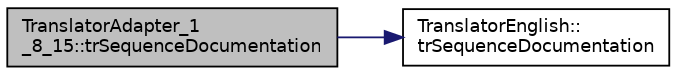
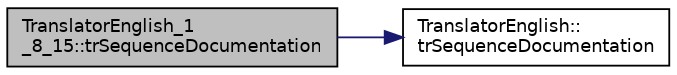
(172, 37) -> (172, 37)
